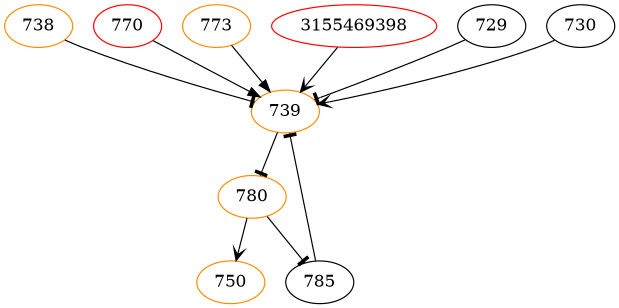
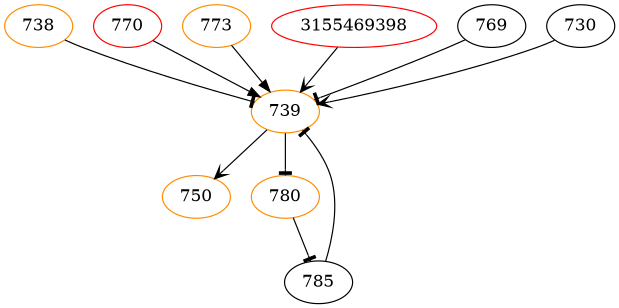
(492, 26) -> (492, 26)
(243, 234) -> (245, 150)
